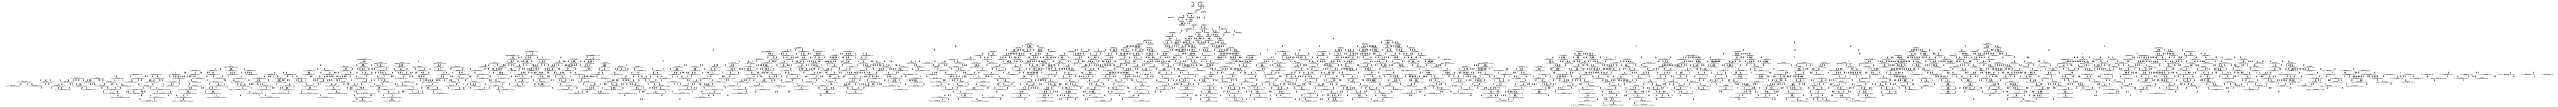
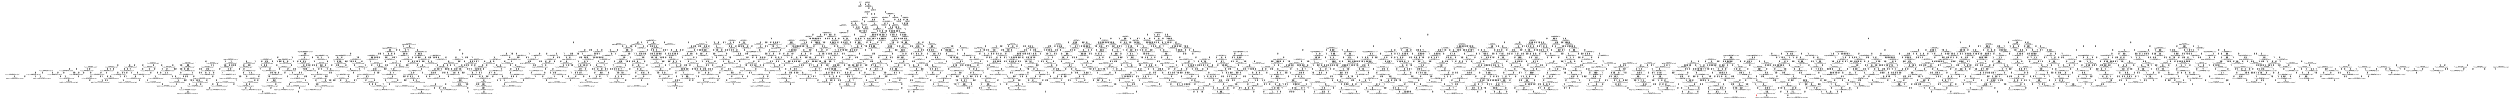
(1191, 24) -> (879, 26)
